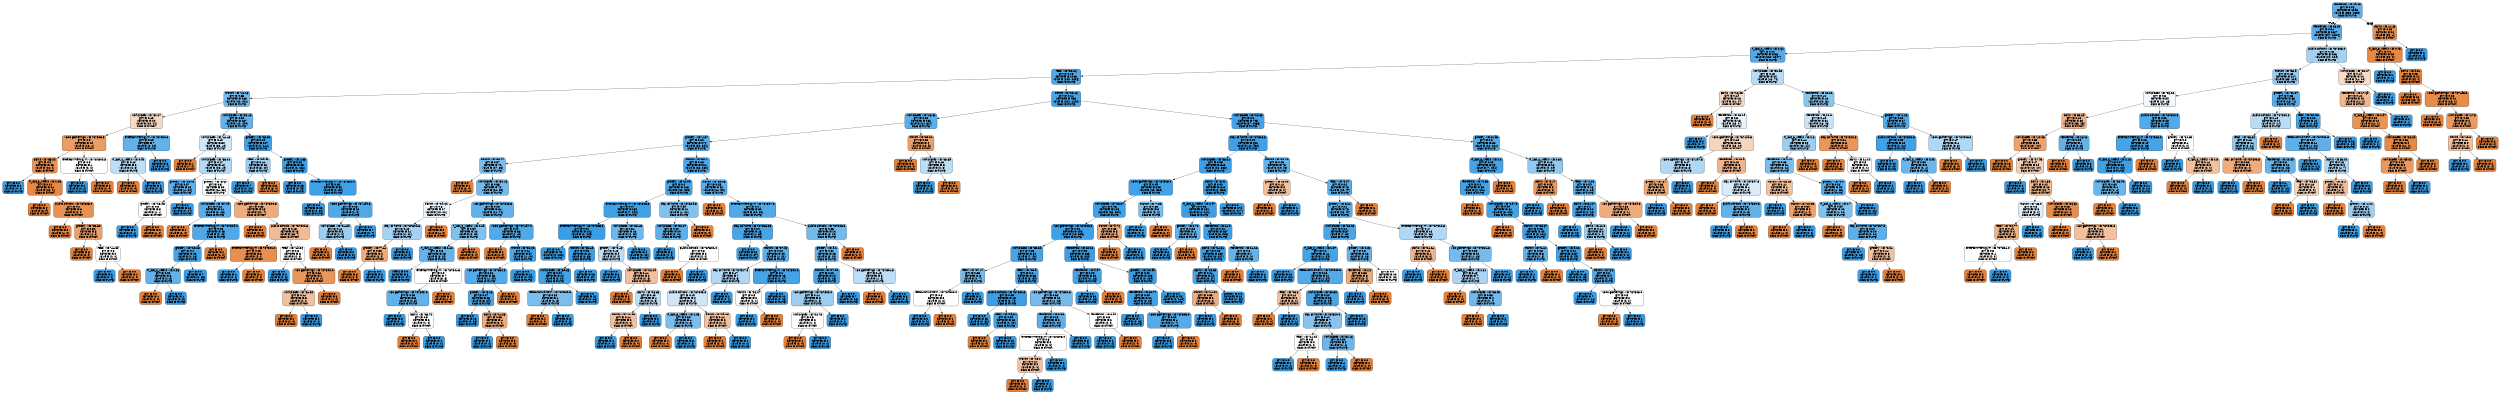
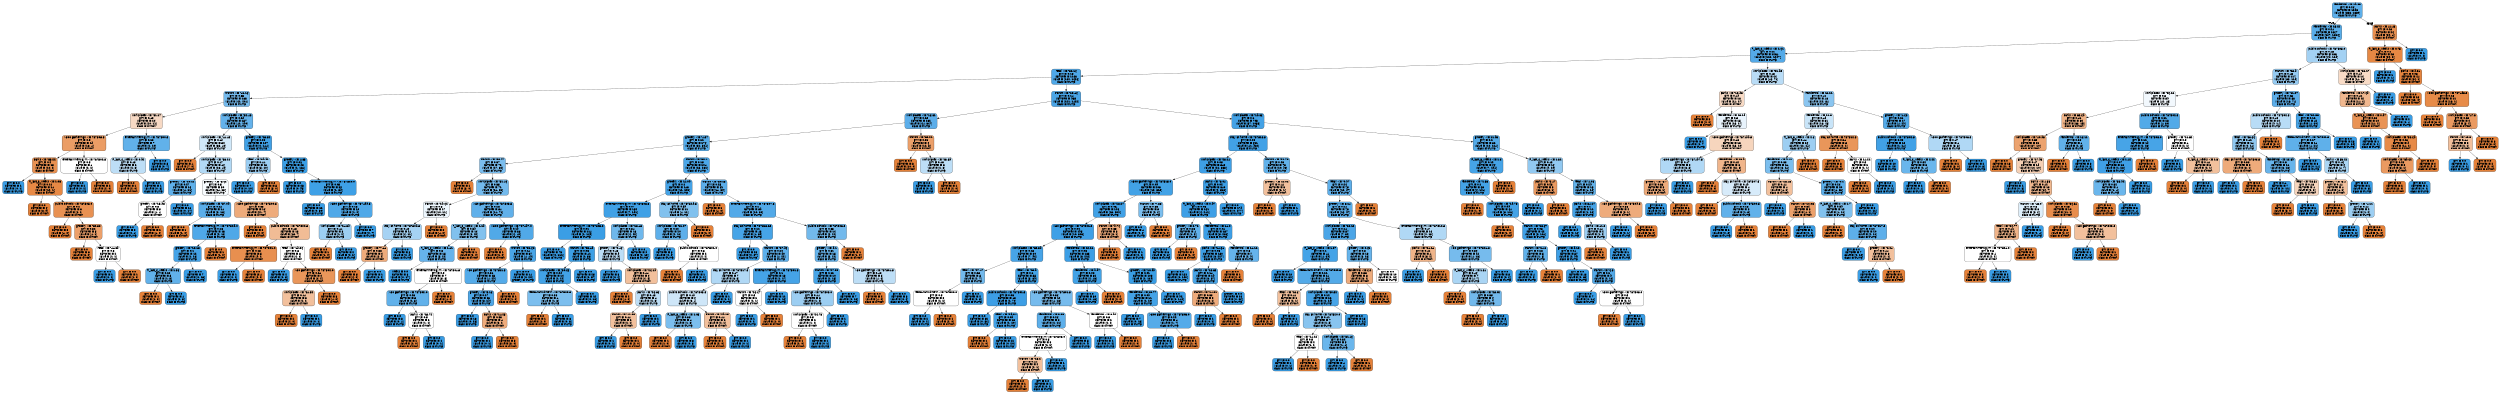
(523, 276) -> (523, 276)
none -> (1177, 276)
(1257, 276) -> none
(1502, 276) -> (1502, 276)
